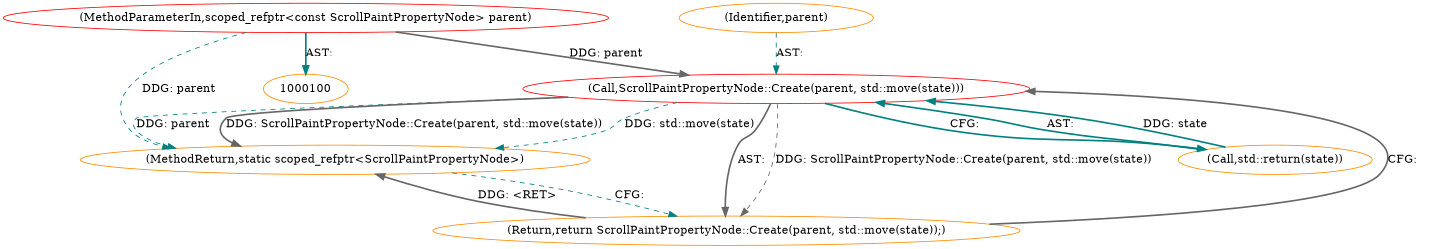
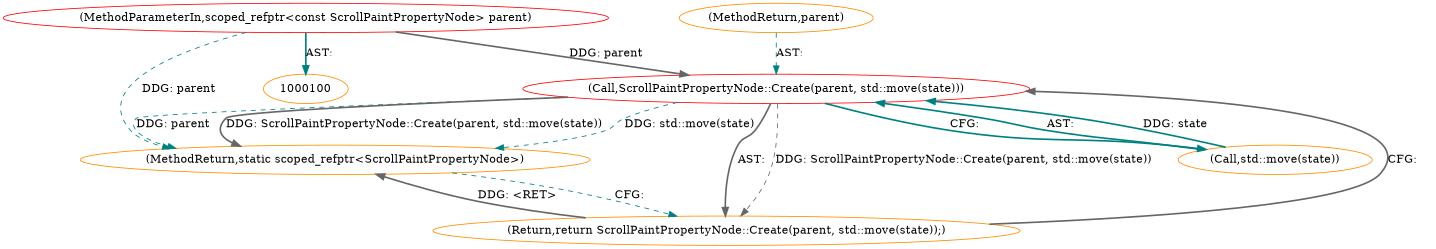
(776, 18) -> (776, 18)
(1275, 160) -> (1275, 160)
